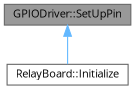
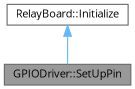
(68, 50) -> (68, 50)
